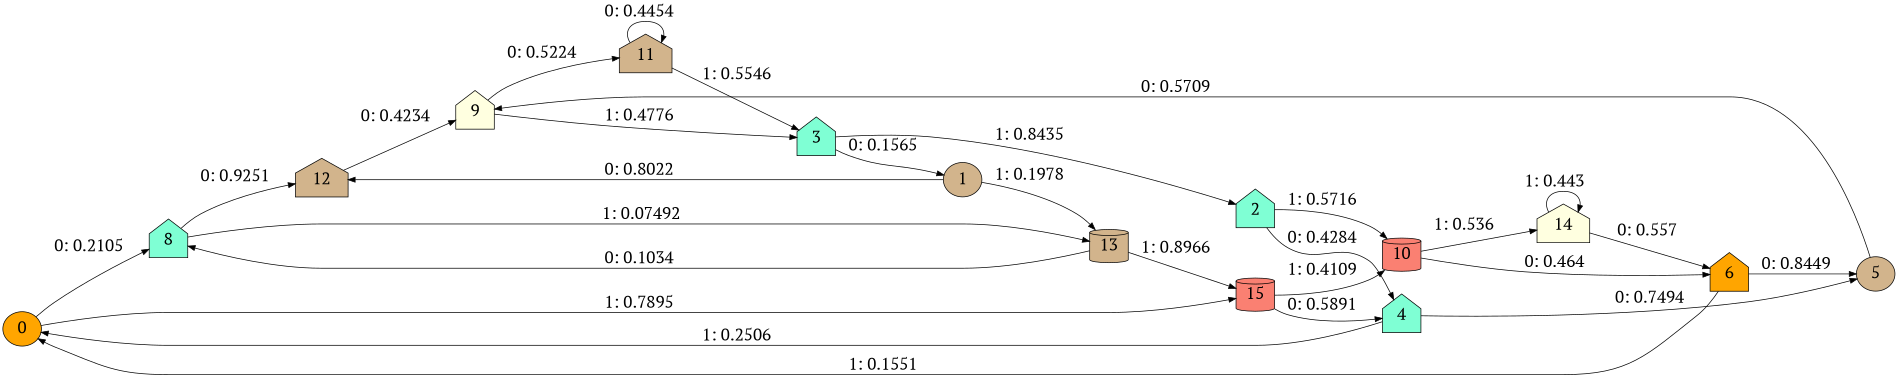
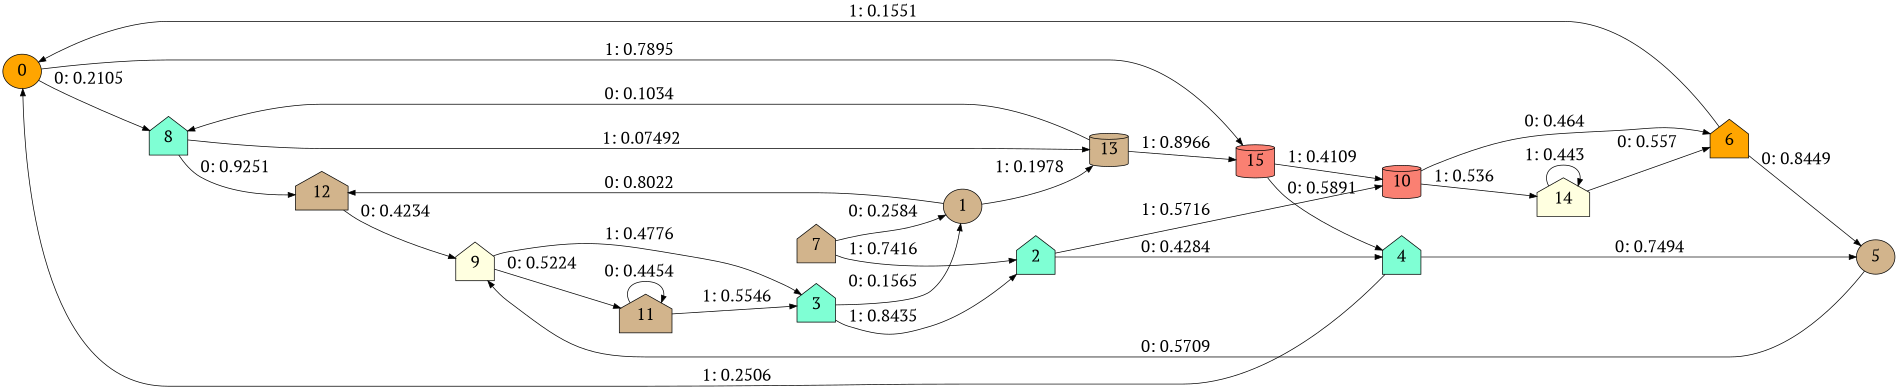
none -> (816, 246)
